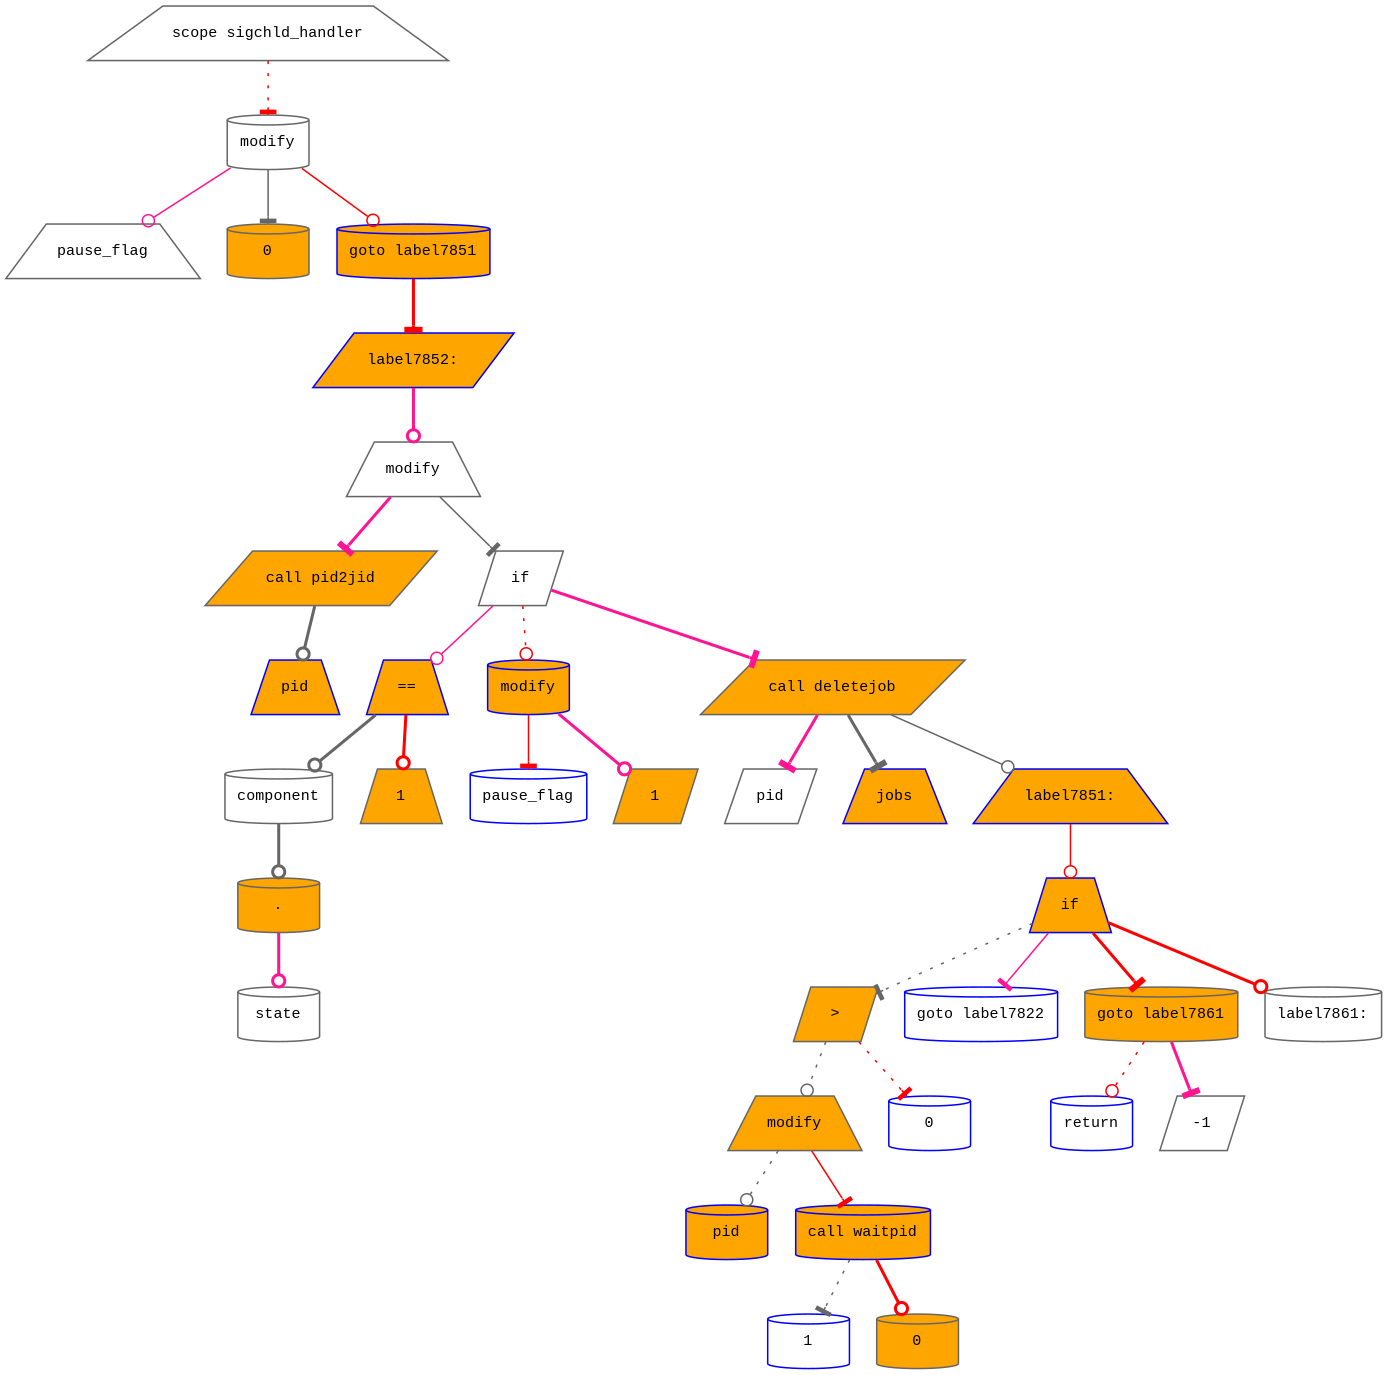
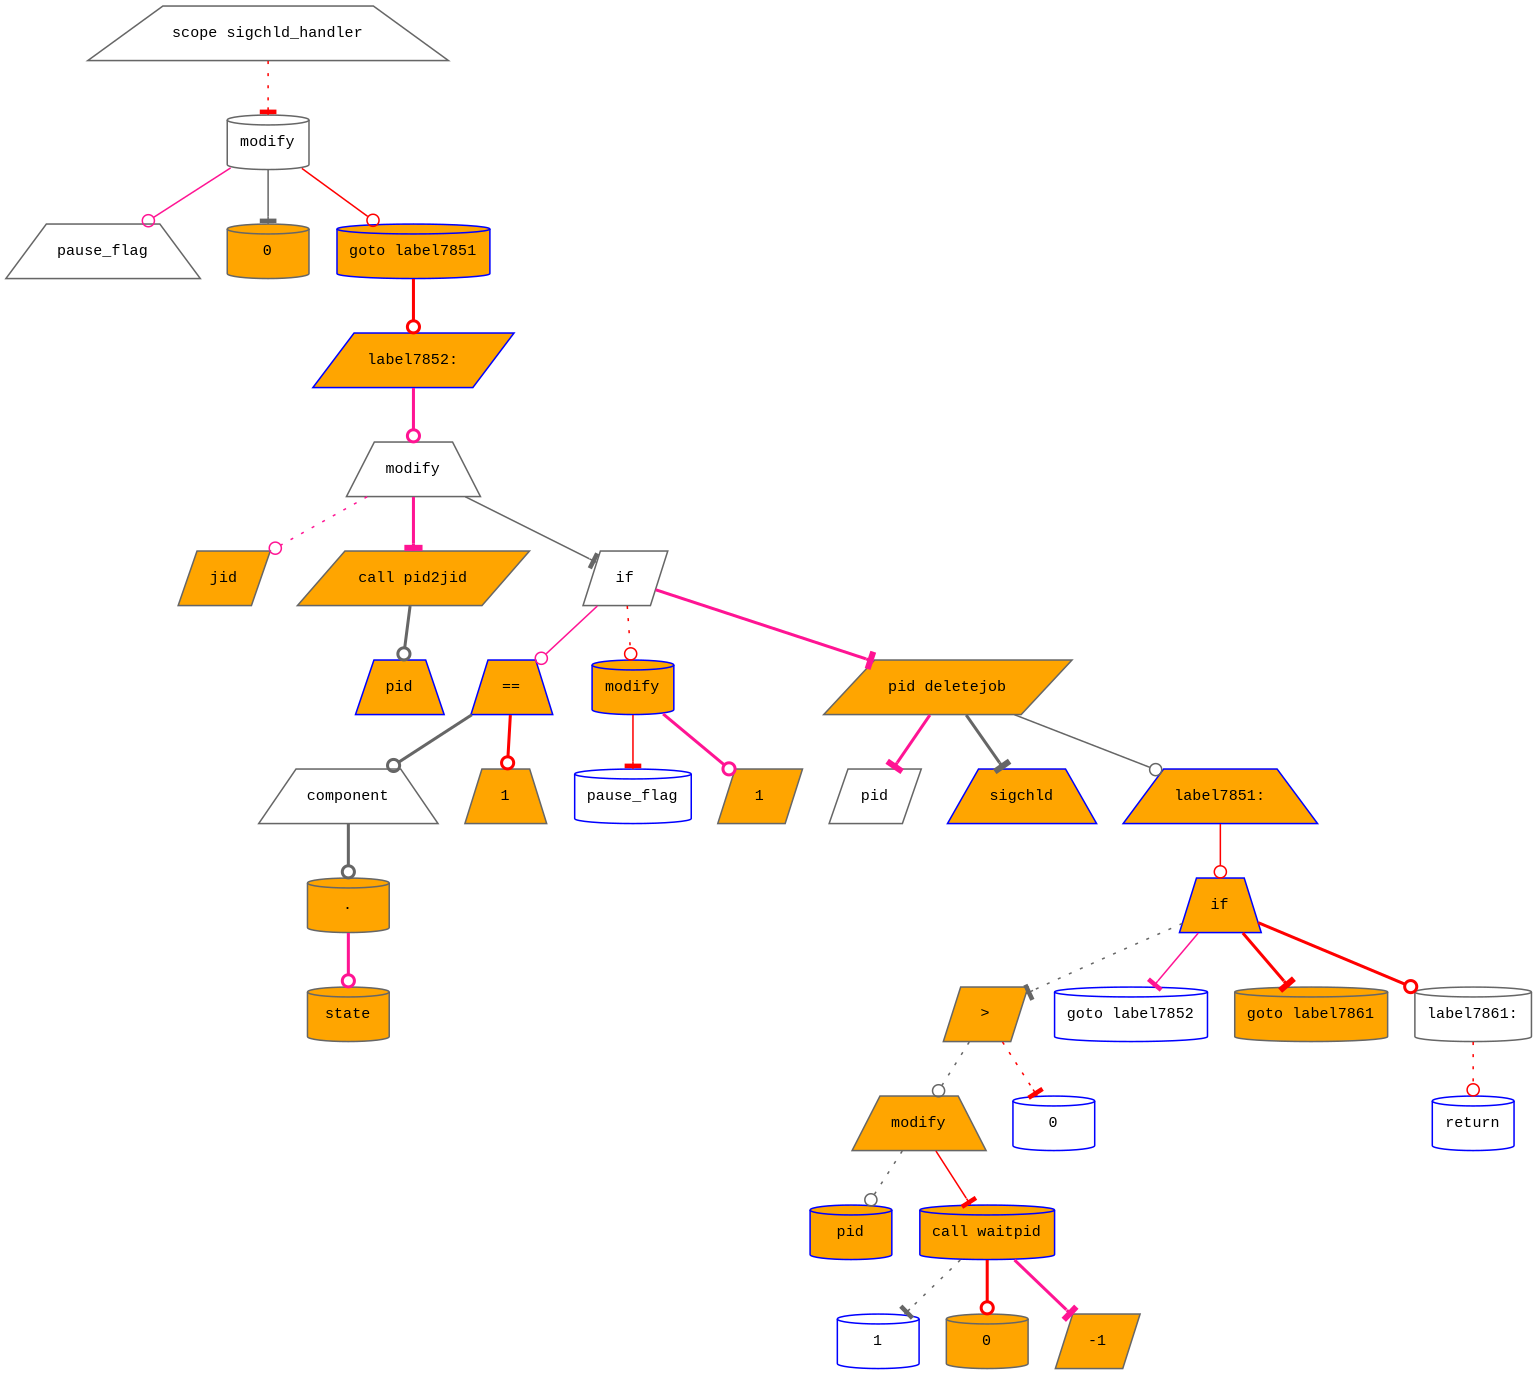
(413, 302) -> (413, 300)
none -> (224, 578)
(833, 687) -> (948, 687)
(279, 796) -> (348, 796)
(895, 796) -> (1022, 796)
(279, 1014) -> (348, 1014)
(981, 1014) -> (1131, 1014)
(1130, 1064) -> (1473, 1063)
(1180, 1065) -> (1040, 1285)
(1202, 1123) -> (1098, 1341)
